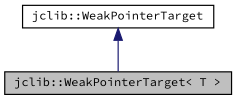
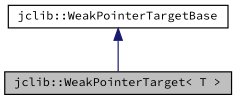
(118, 17) -> (118, 17)
